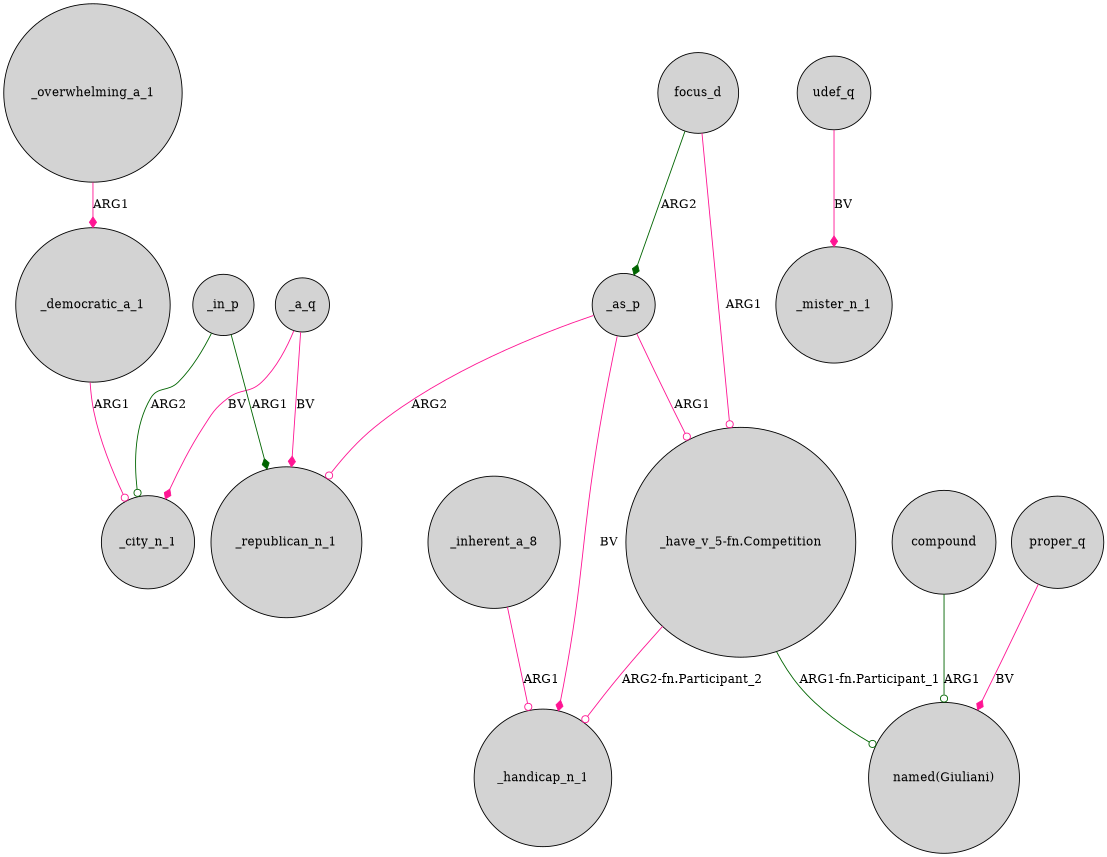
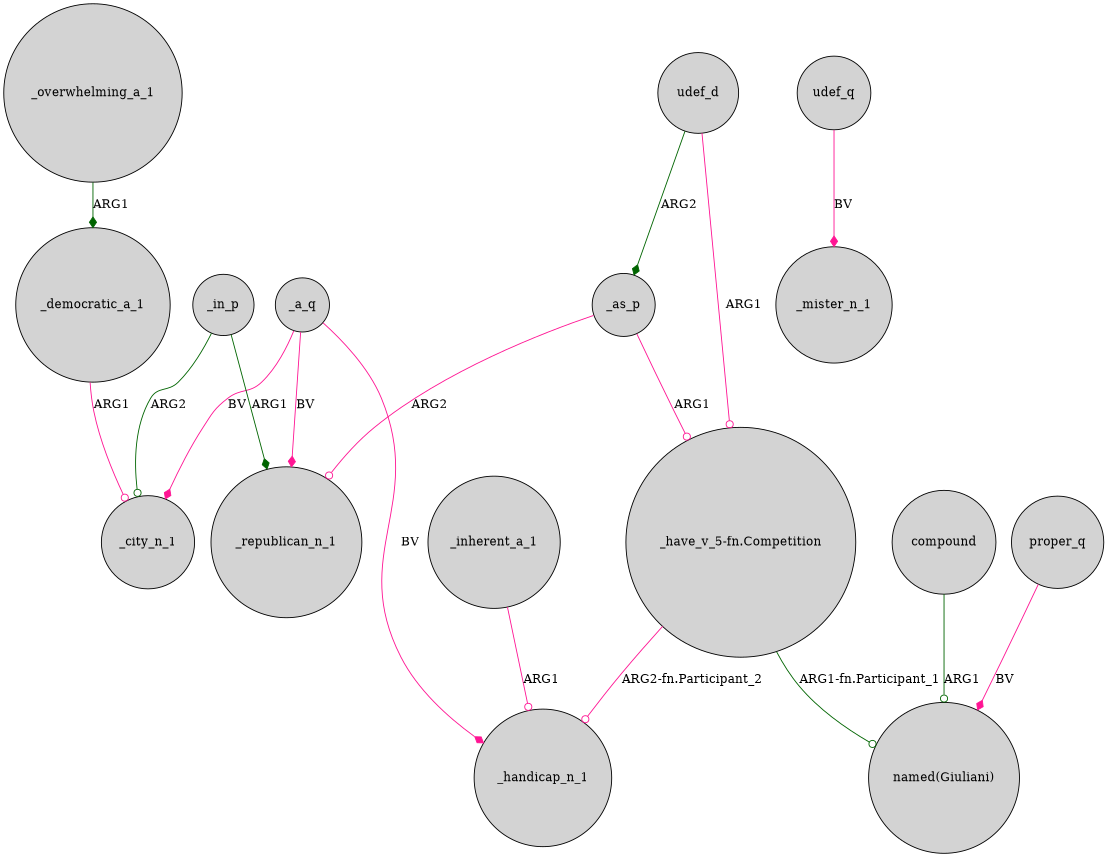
(698, 93) -> (698, 93)
(93, 200) -> (93, 200)
(587, 518) -> (387, 535)
(494, 542) -> (494, 542)
